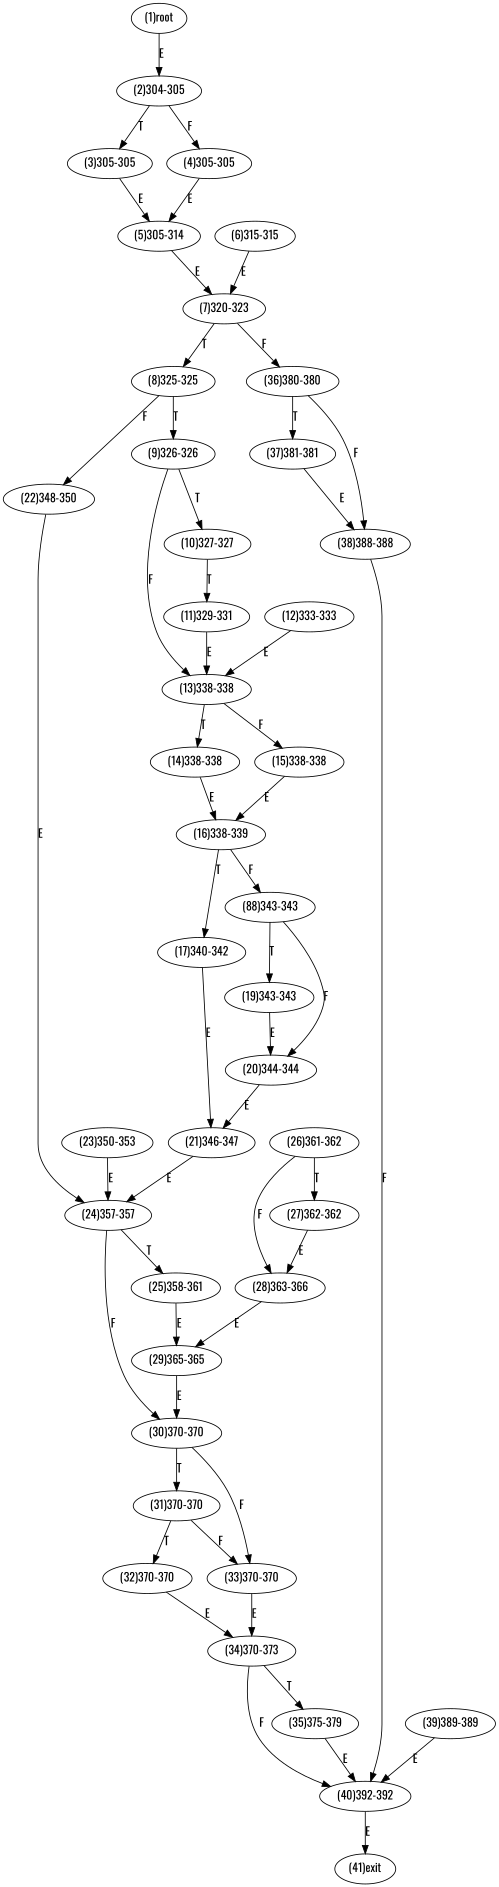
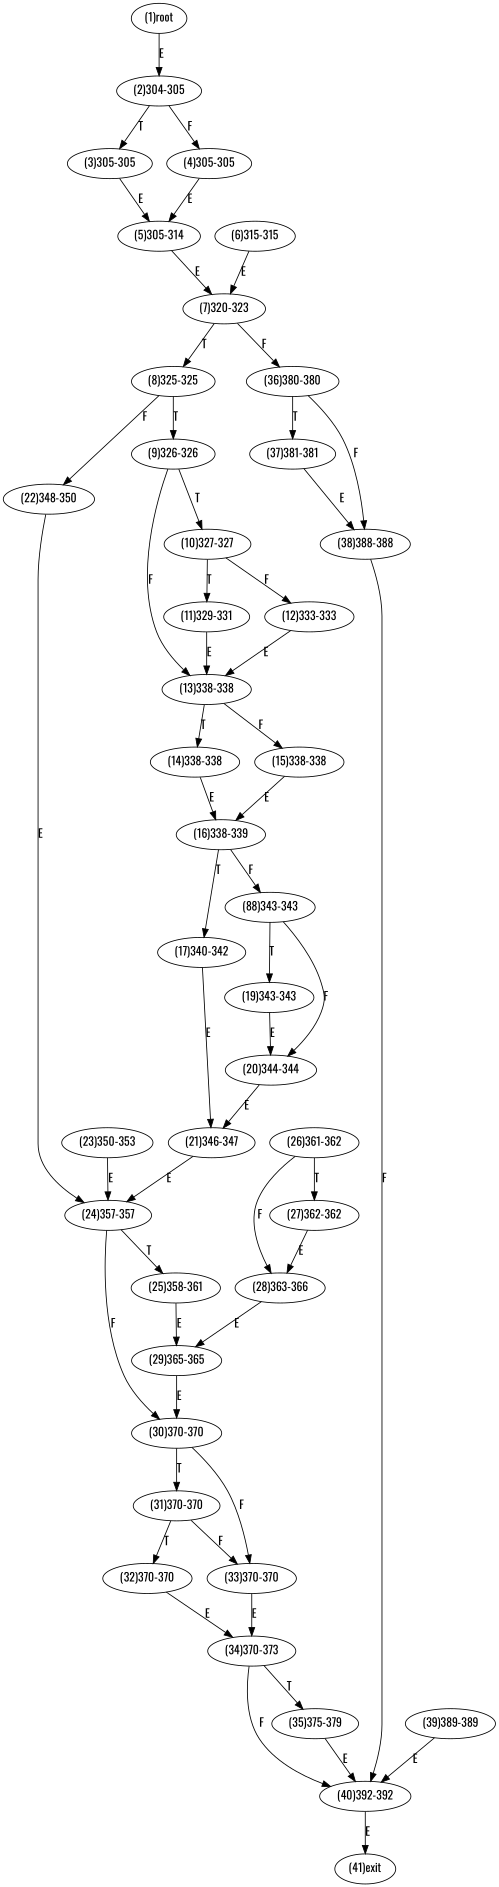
none -> (255, 578)
